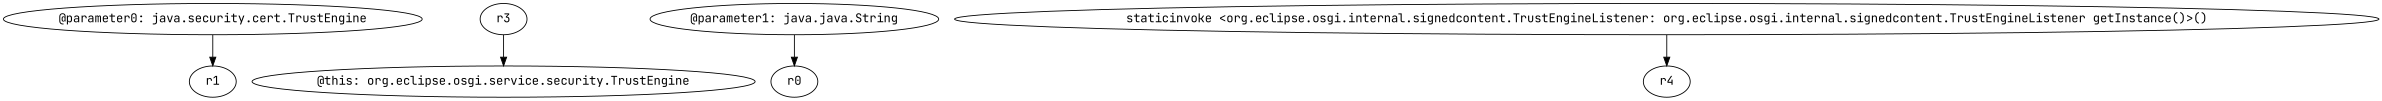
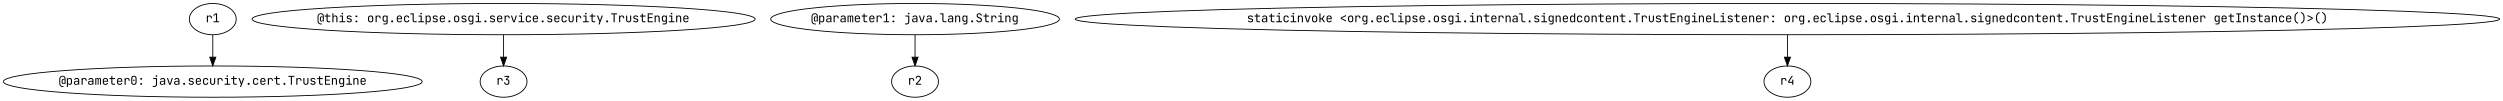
(794, 19) -> (915, 19)
(213, 46) -> (213, 46)
(504, 46) -> (504, 46)
(794, 82) -> (915, 82)
